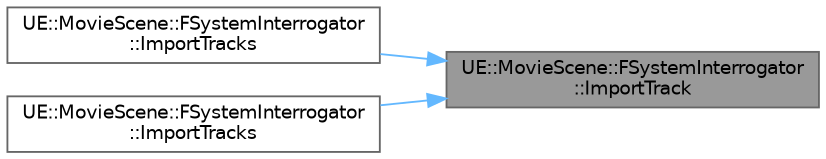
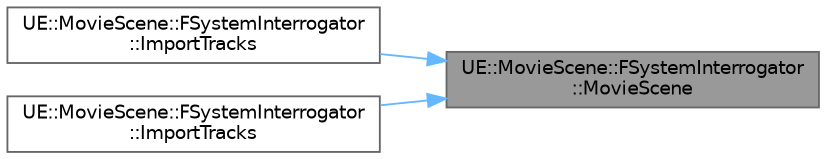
(633, 80) -> (633, 80)
